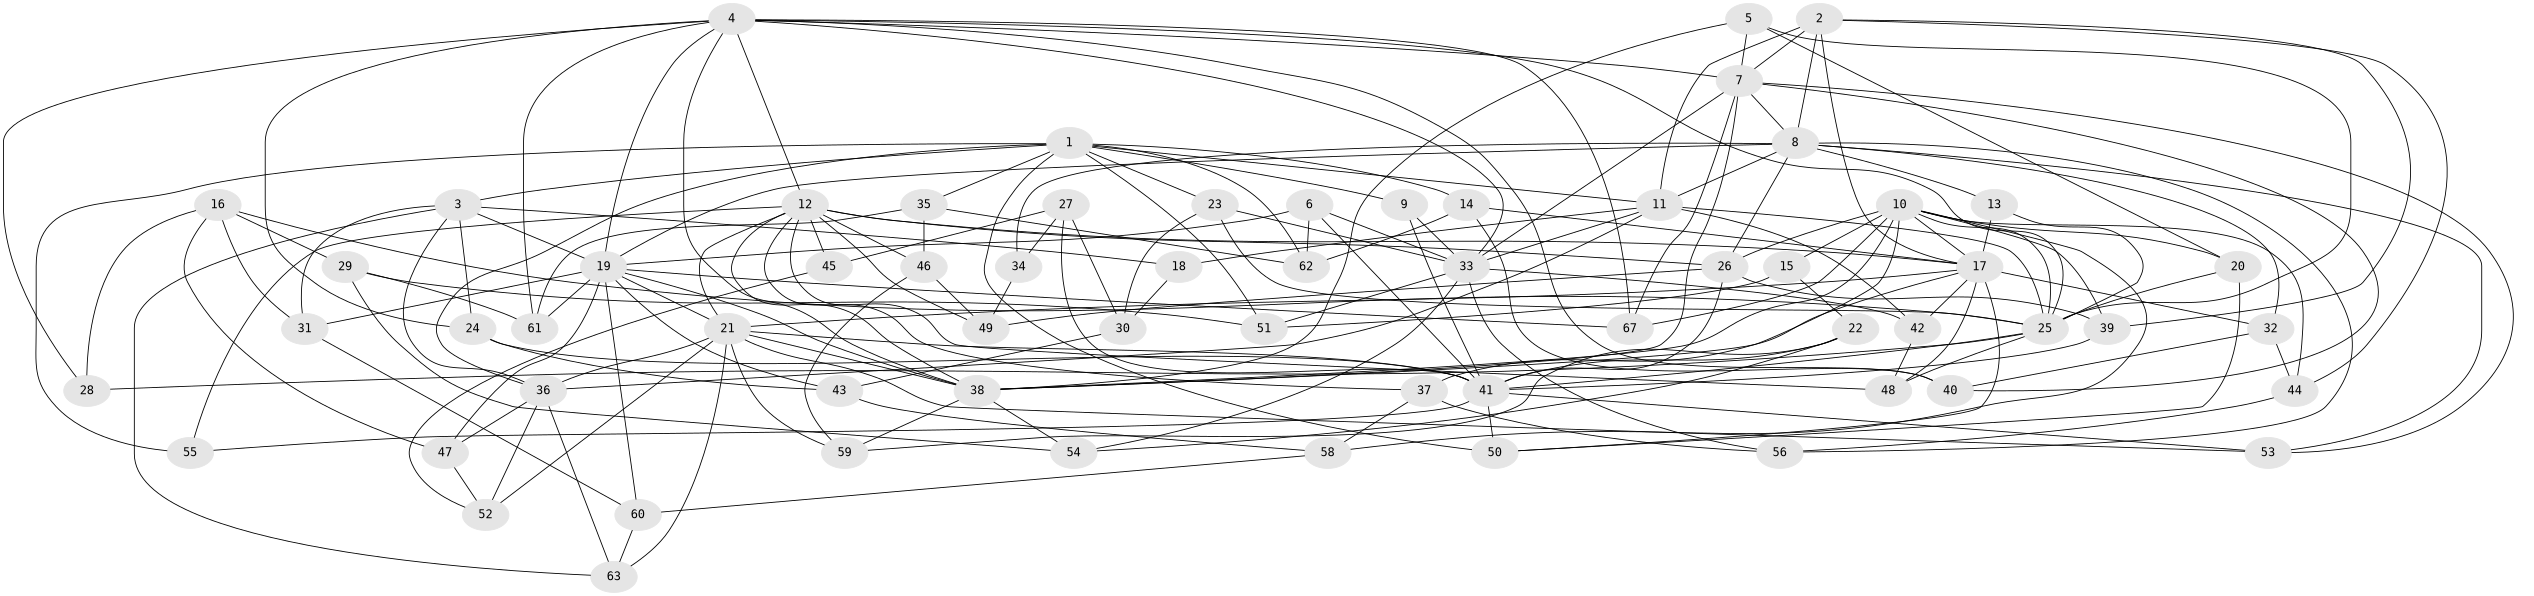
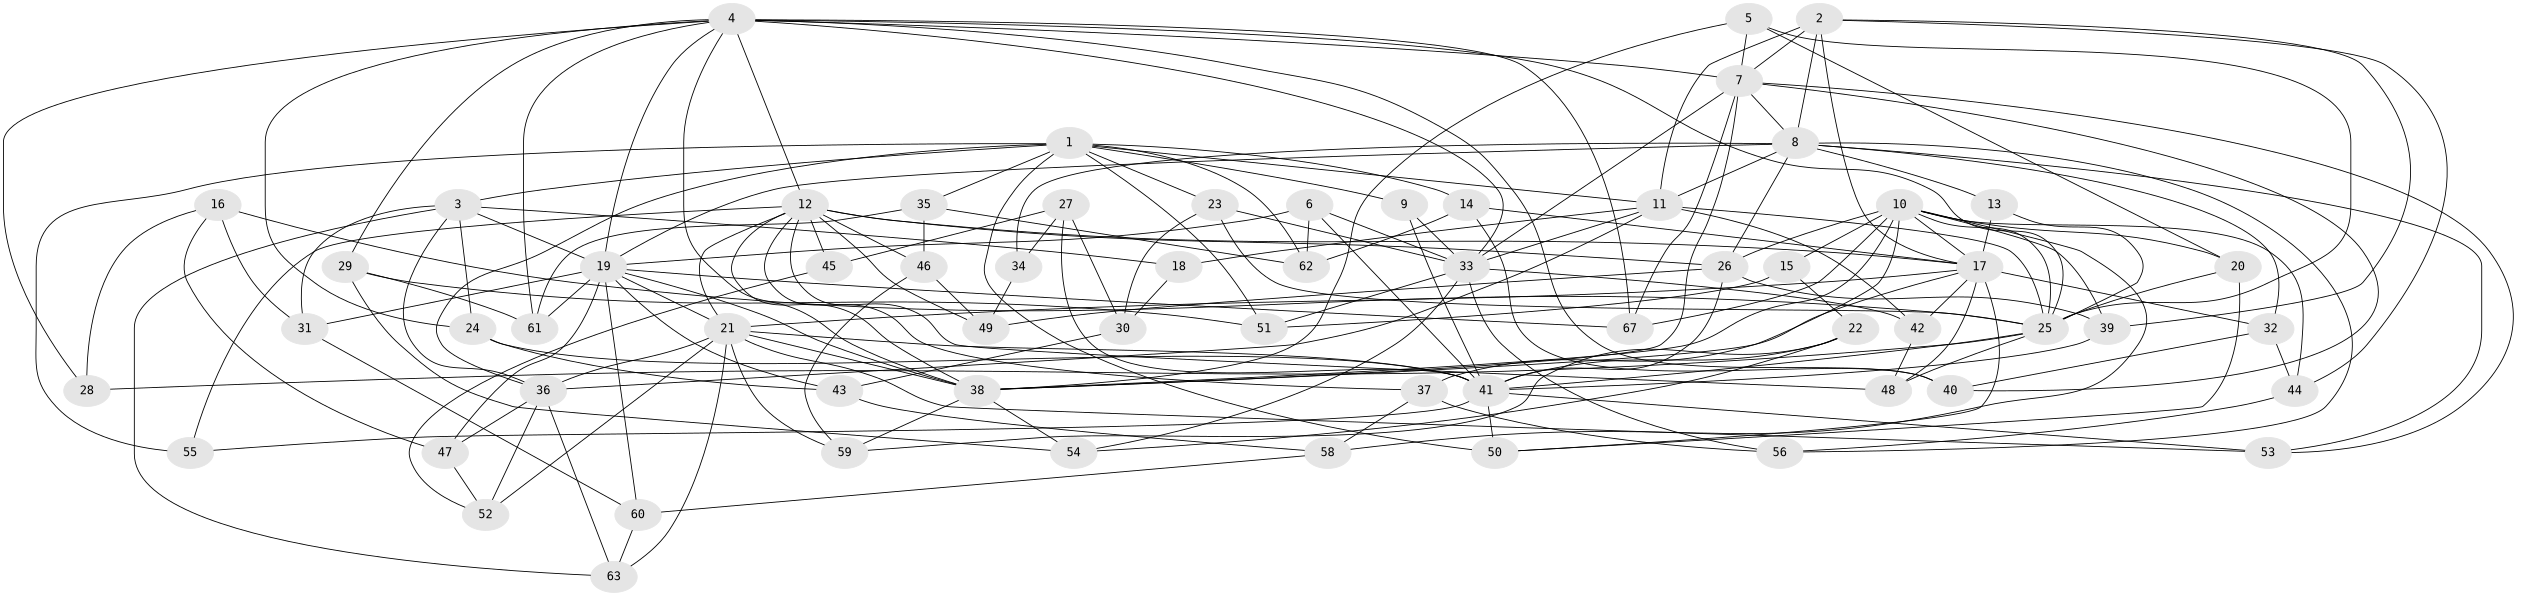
(282, 236) -> (494, 78)
